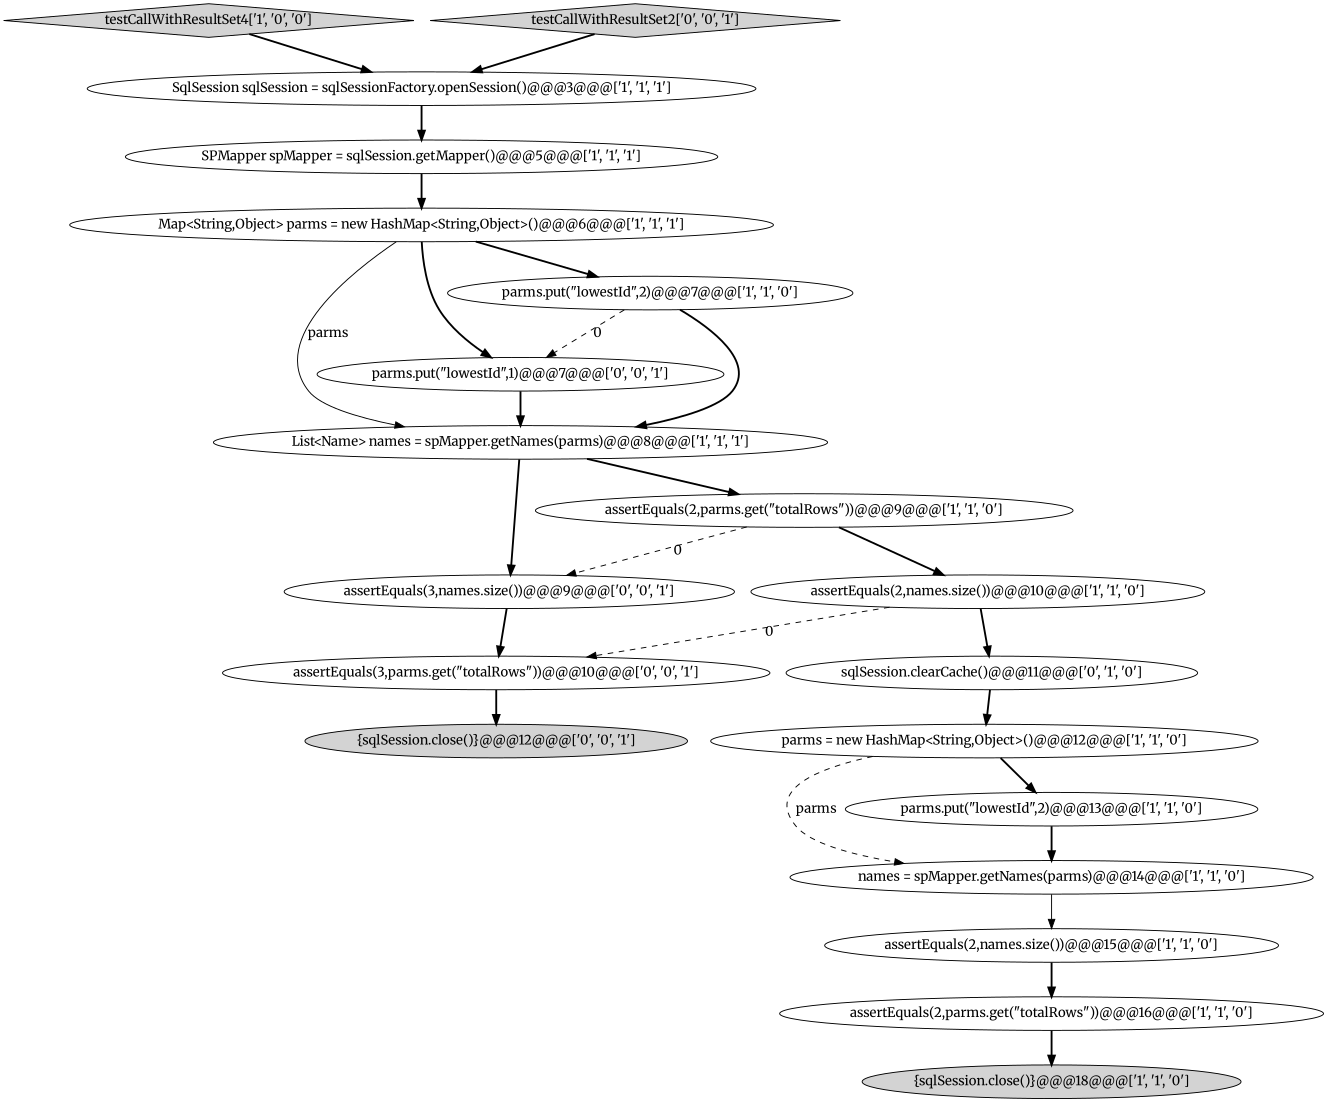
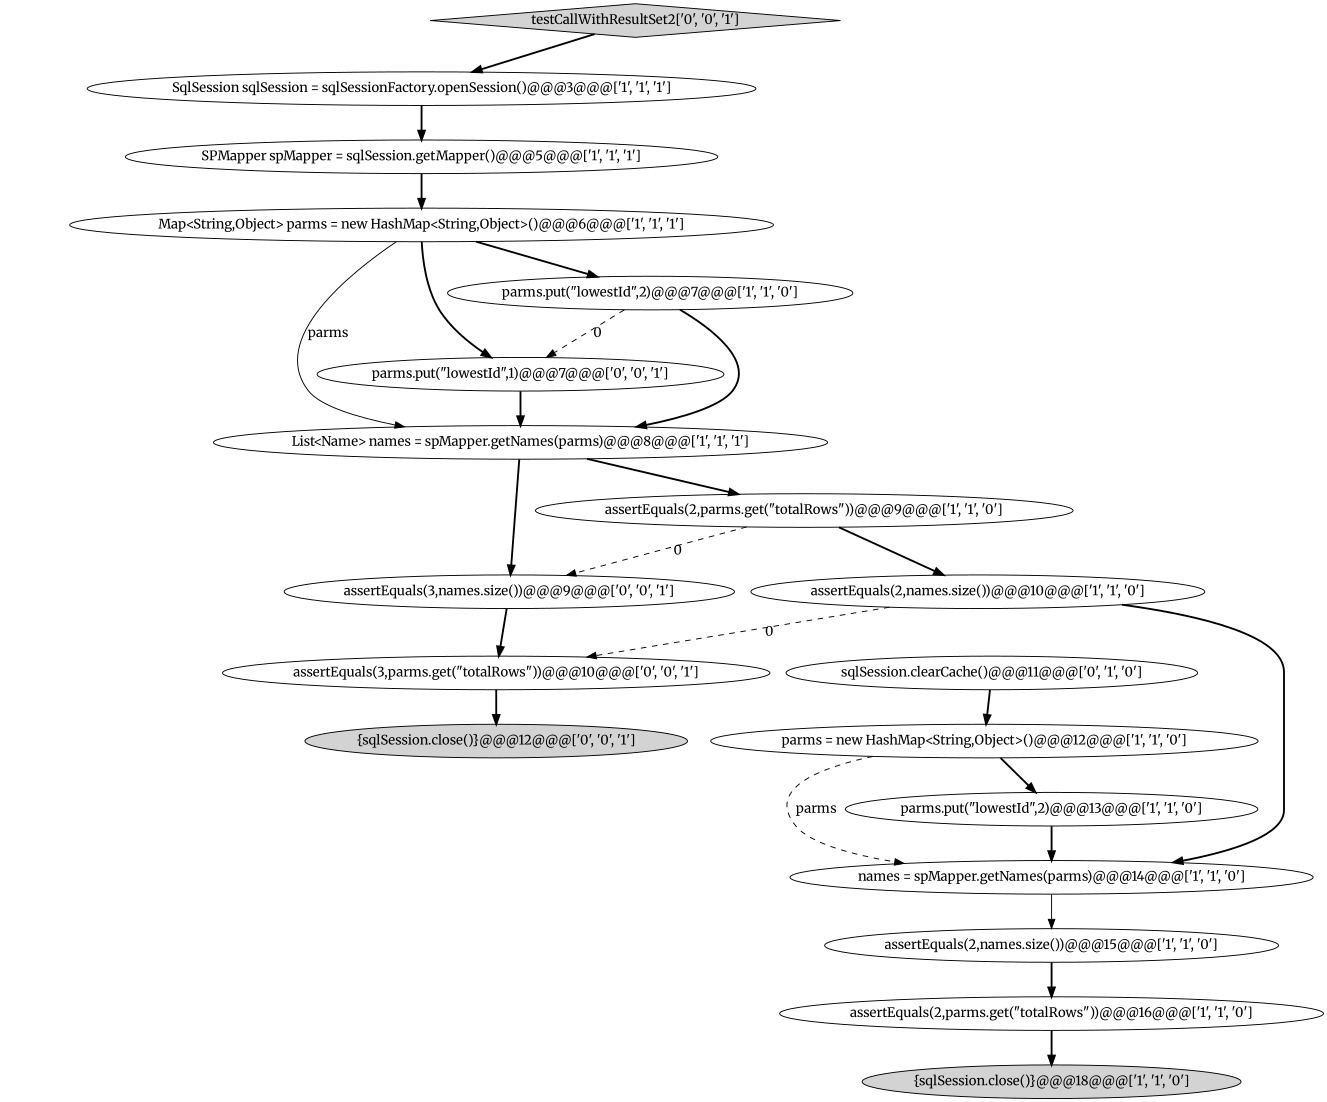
(209, 21) -> none
(984, 628) -> (1284, 709)
